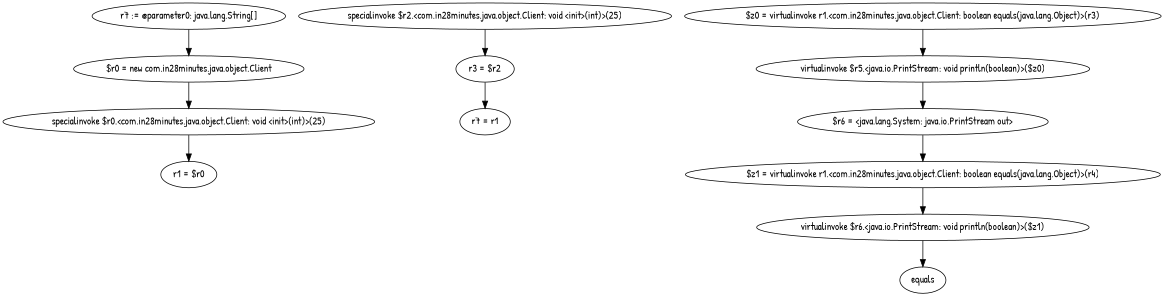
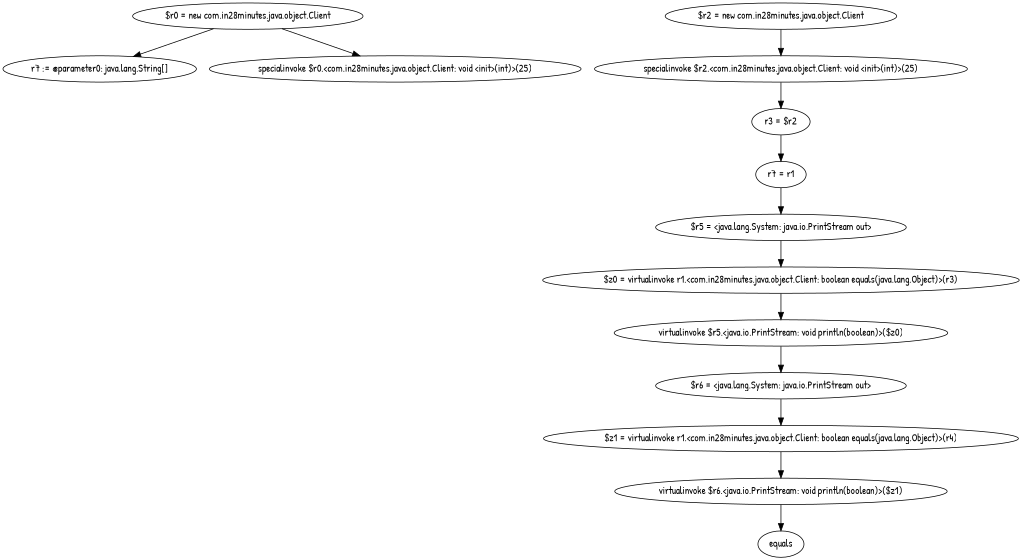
none -> (781, 16)
(189, 39) -> (177, 41)
(189, 175) -> none
none -> (781, 227)
